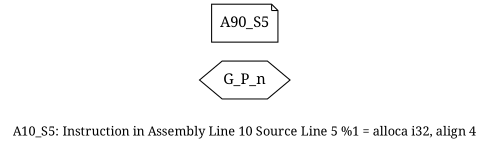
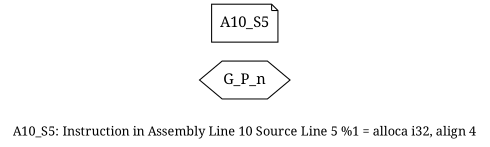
(245, 23) -> (245, 23)
